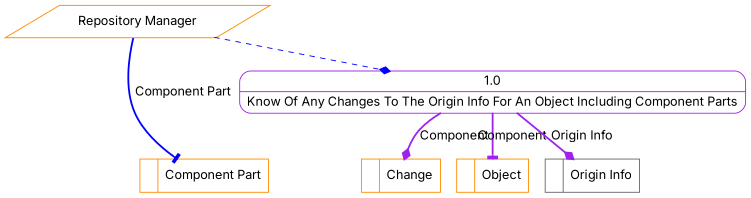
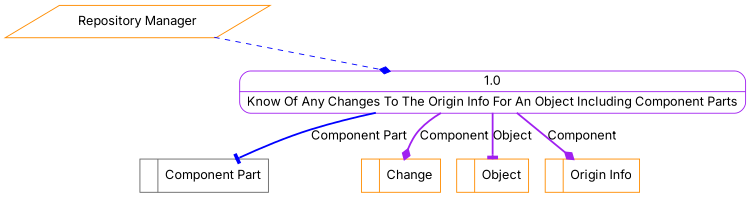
(132, 105) -> (306, 131)
(512, 136) -> (512, 136)
(582, 136) -> (582, 136)
(204, 176) -> (204, 176)
(592, 176) -> (592, 176)
